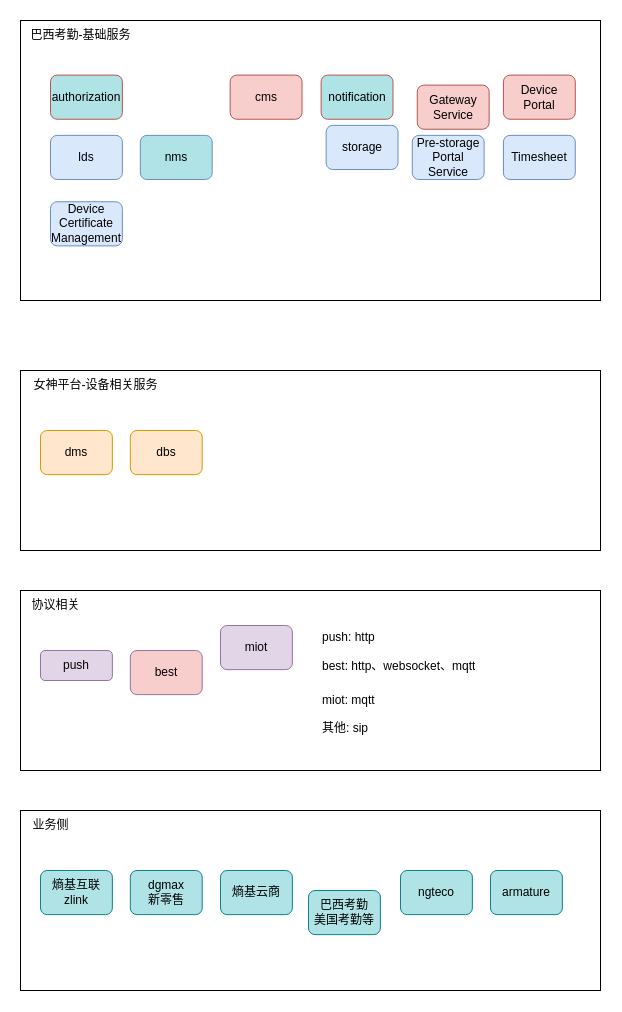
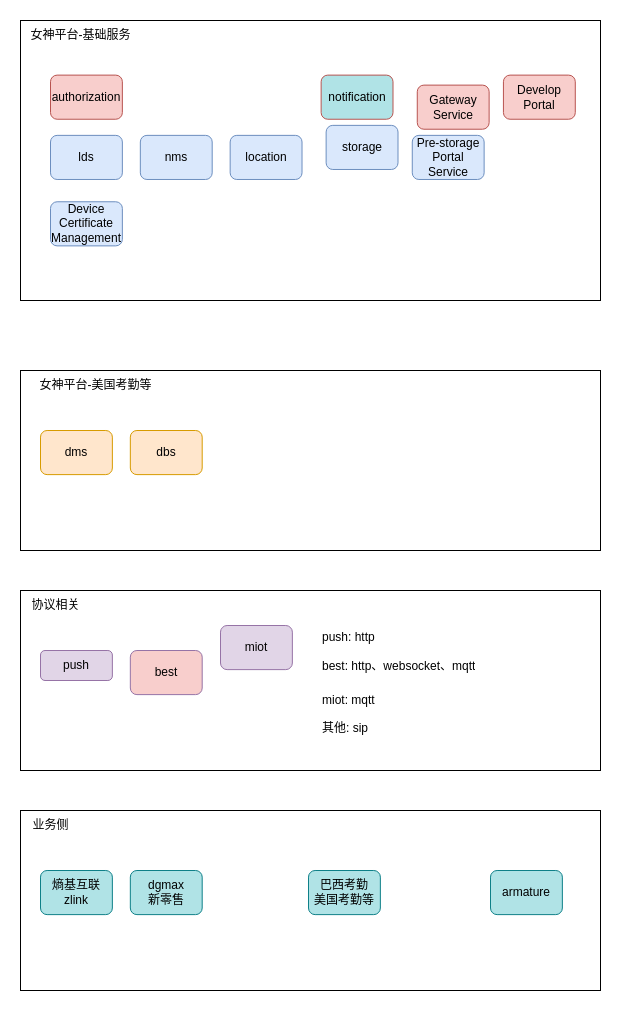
(81, 36) -> (81, 36)
(86, 97) -> (86, 97)
(266, 97) -> none
(540, 98) -> (540, 98)
(176, 157) -> (176, 157)
none -> (266, 157)
(539, 157) -> none
(96, 386) -> (96, 386)
(256, 893) -> none
(436, 893) -> none
(344, 913) -> (344, 893)
